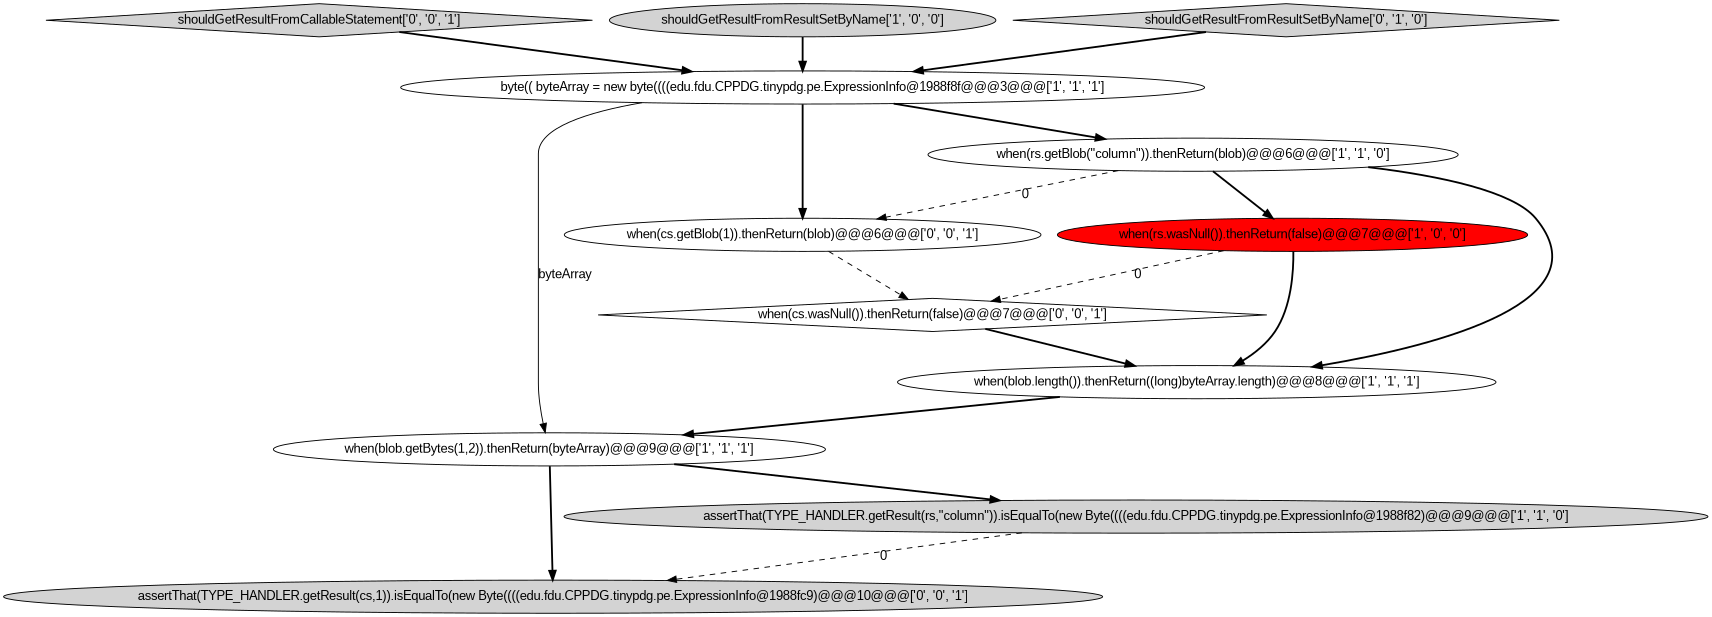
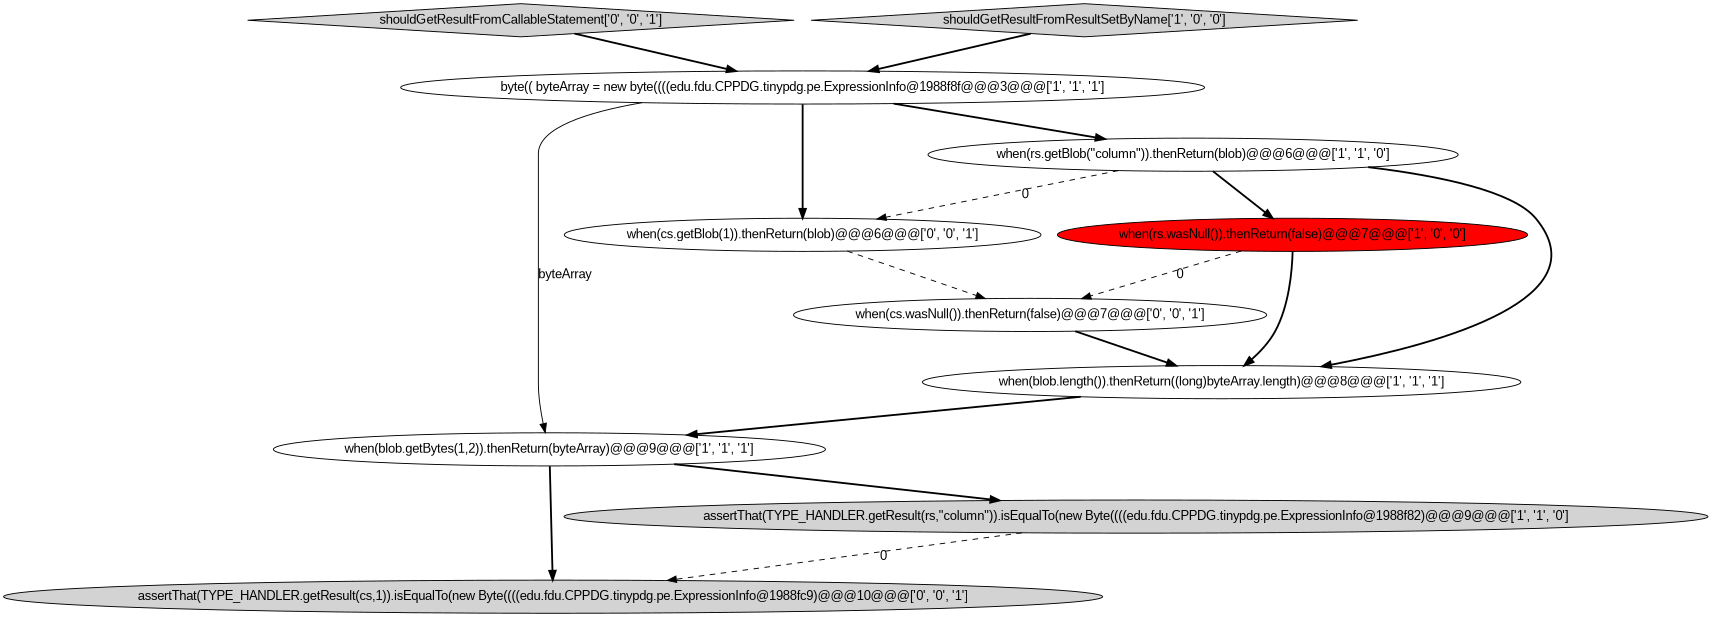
(803, 20) -> (1084, 20)
(1286, 20) -> none
(932, 315) -> (1030, 315)
